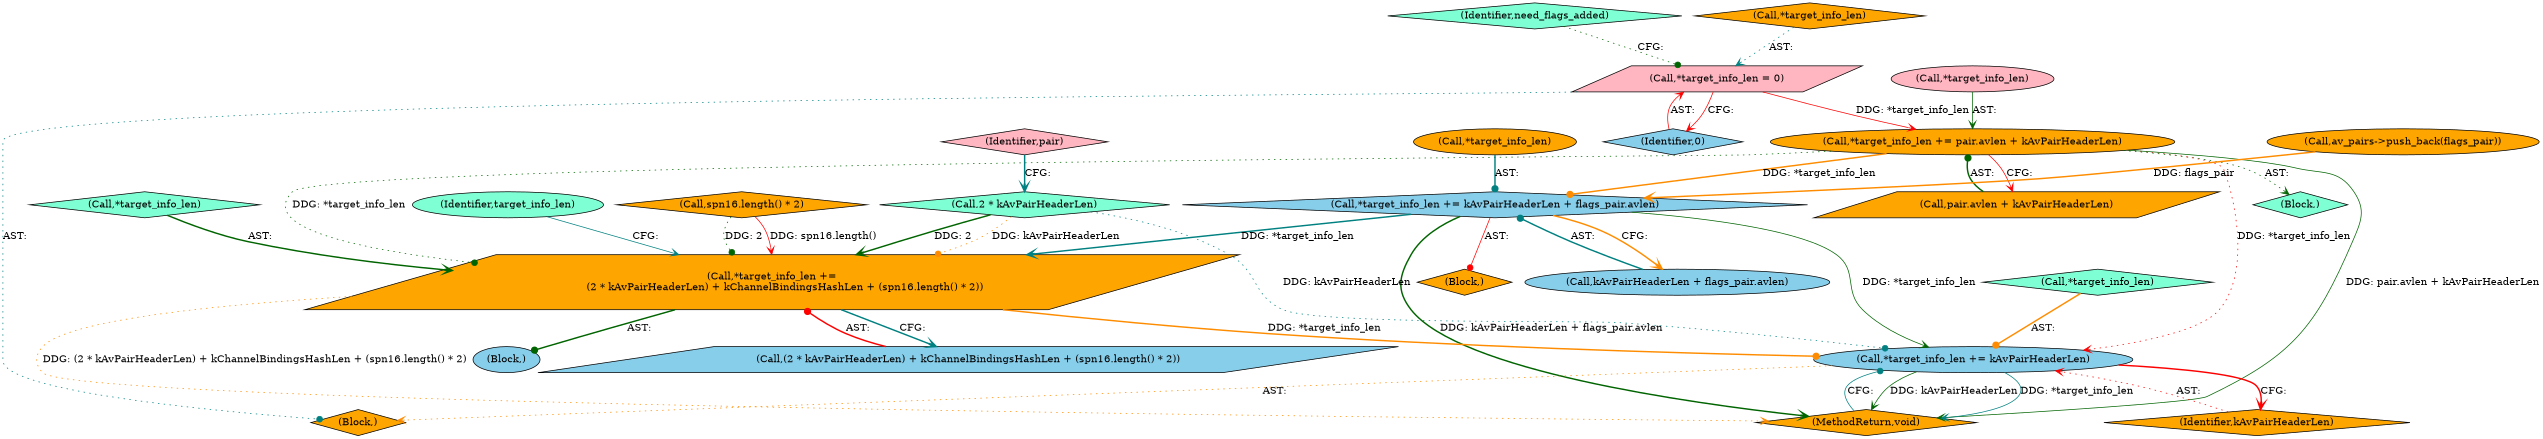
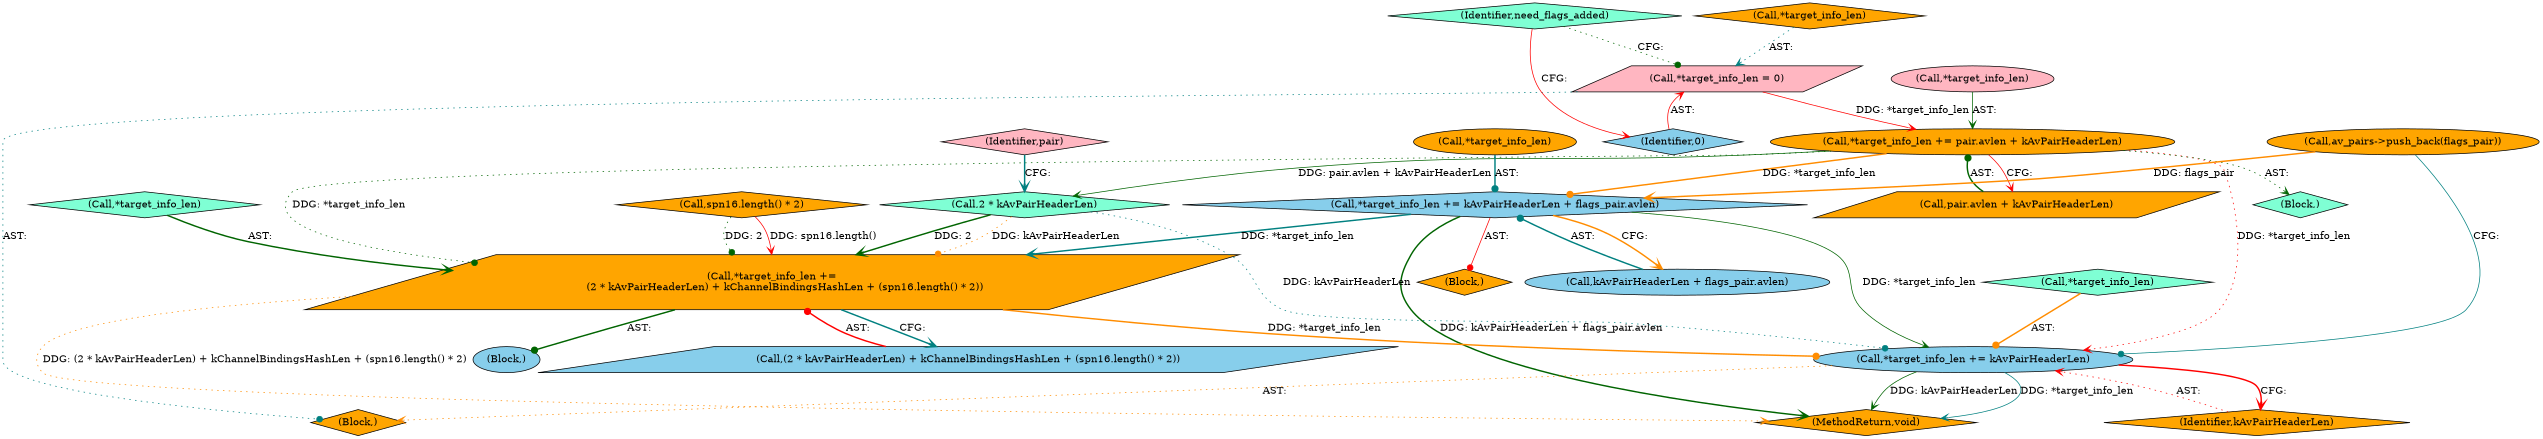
(1705, 110) -> (1551, 102)
(508, 205) -> none
(2305, 327) -> (1360, 164)
(1849, 384) -> (2385, 333)
